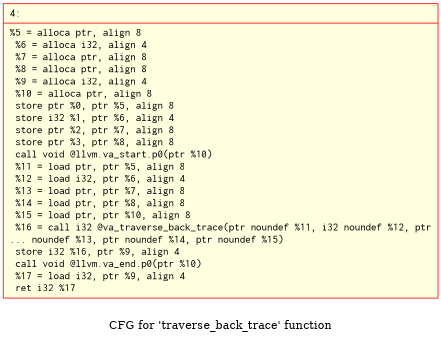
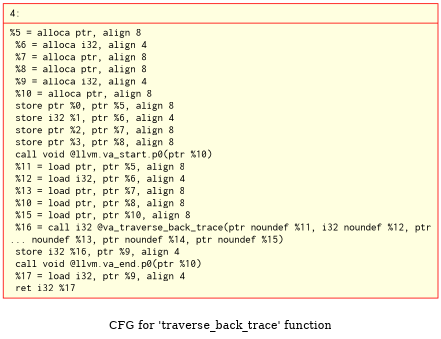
(98, 203) -> (98, 203)
